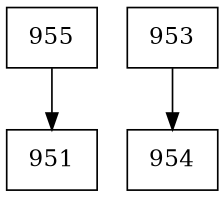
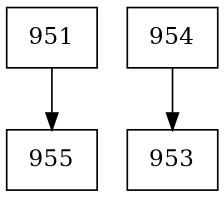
(52, 91) -> (52, 91)
(173, 91) -> (173, 91)
